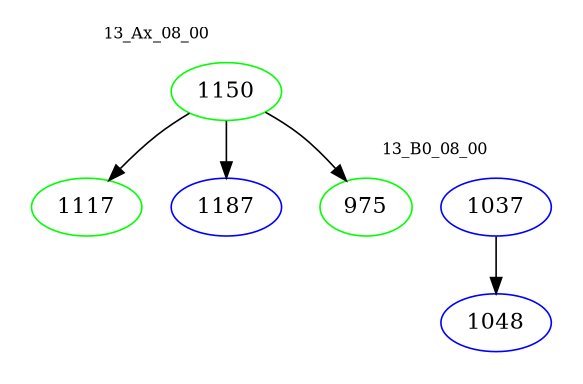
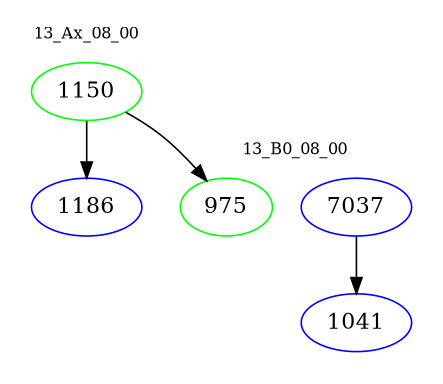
(87, 207) -> none
(226, 207) -> (87, 207)
(496, 207) -> (356, 207)
(496, 323) -> (356, 323)
